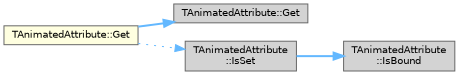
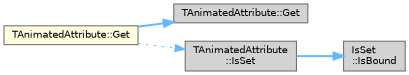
(399, 56) -> (374, 56)
